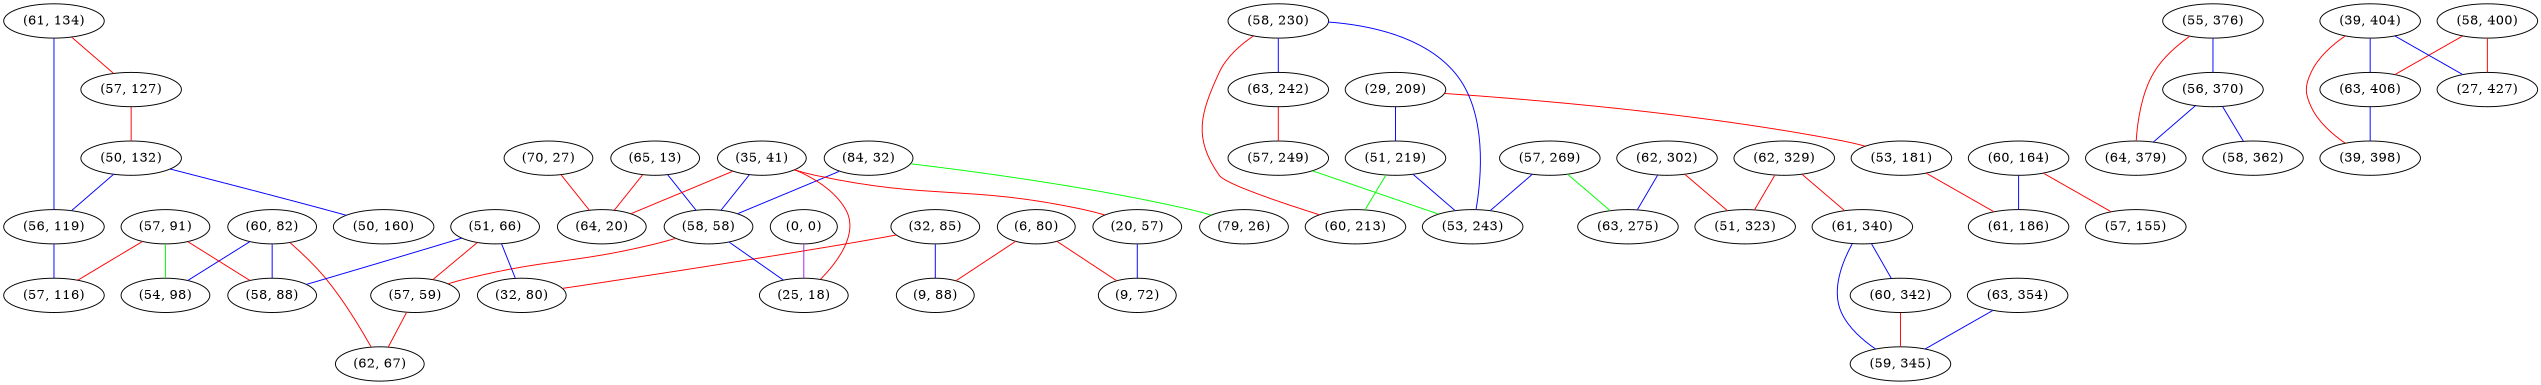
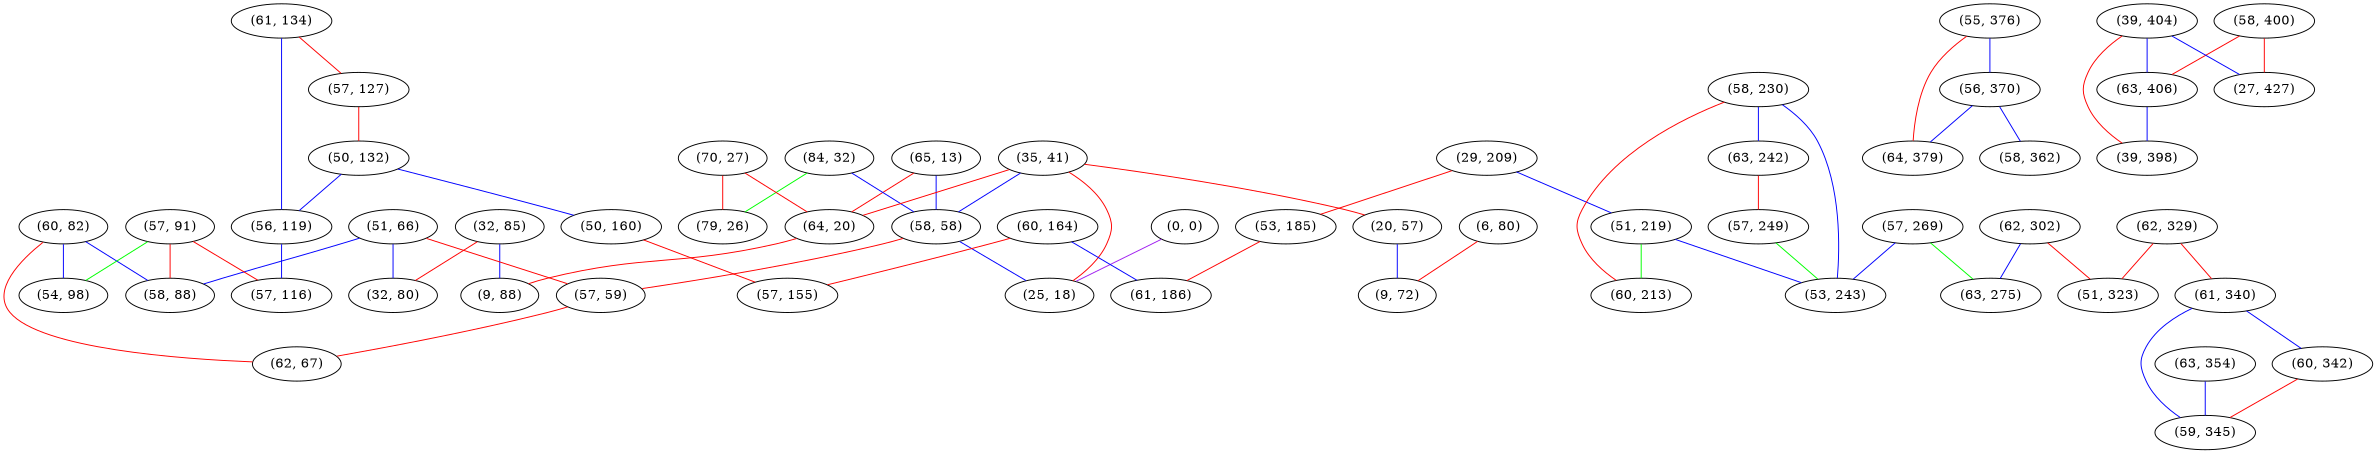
(1901, 158) -> (1286, 227)
none -> (723, 193)
(986, 261) -> (662, 260)
none -> (705, 263)
